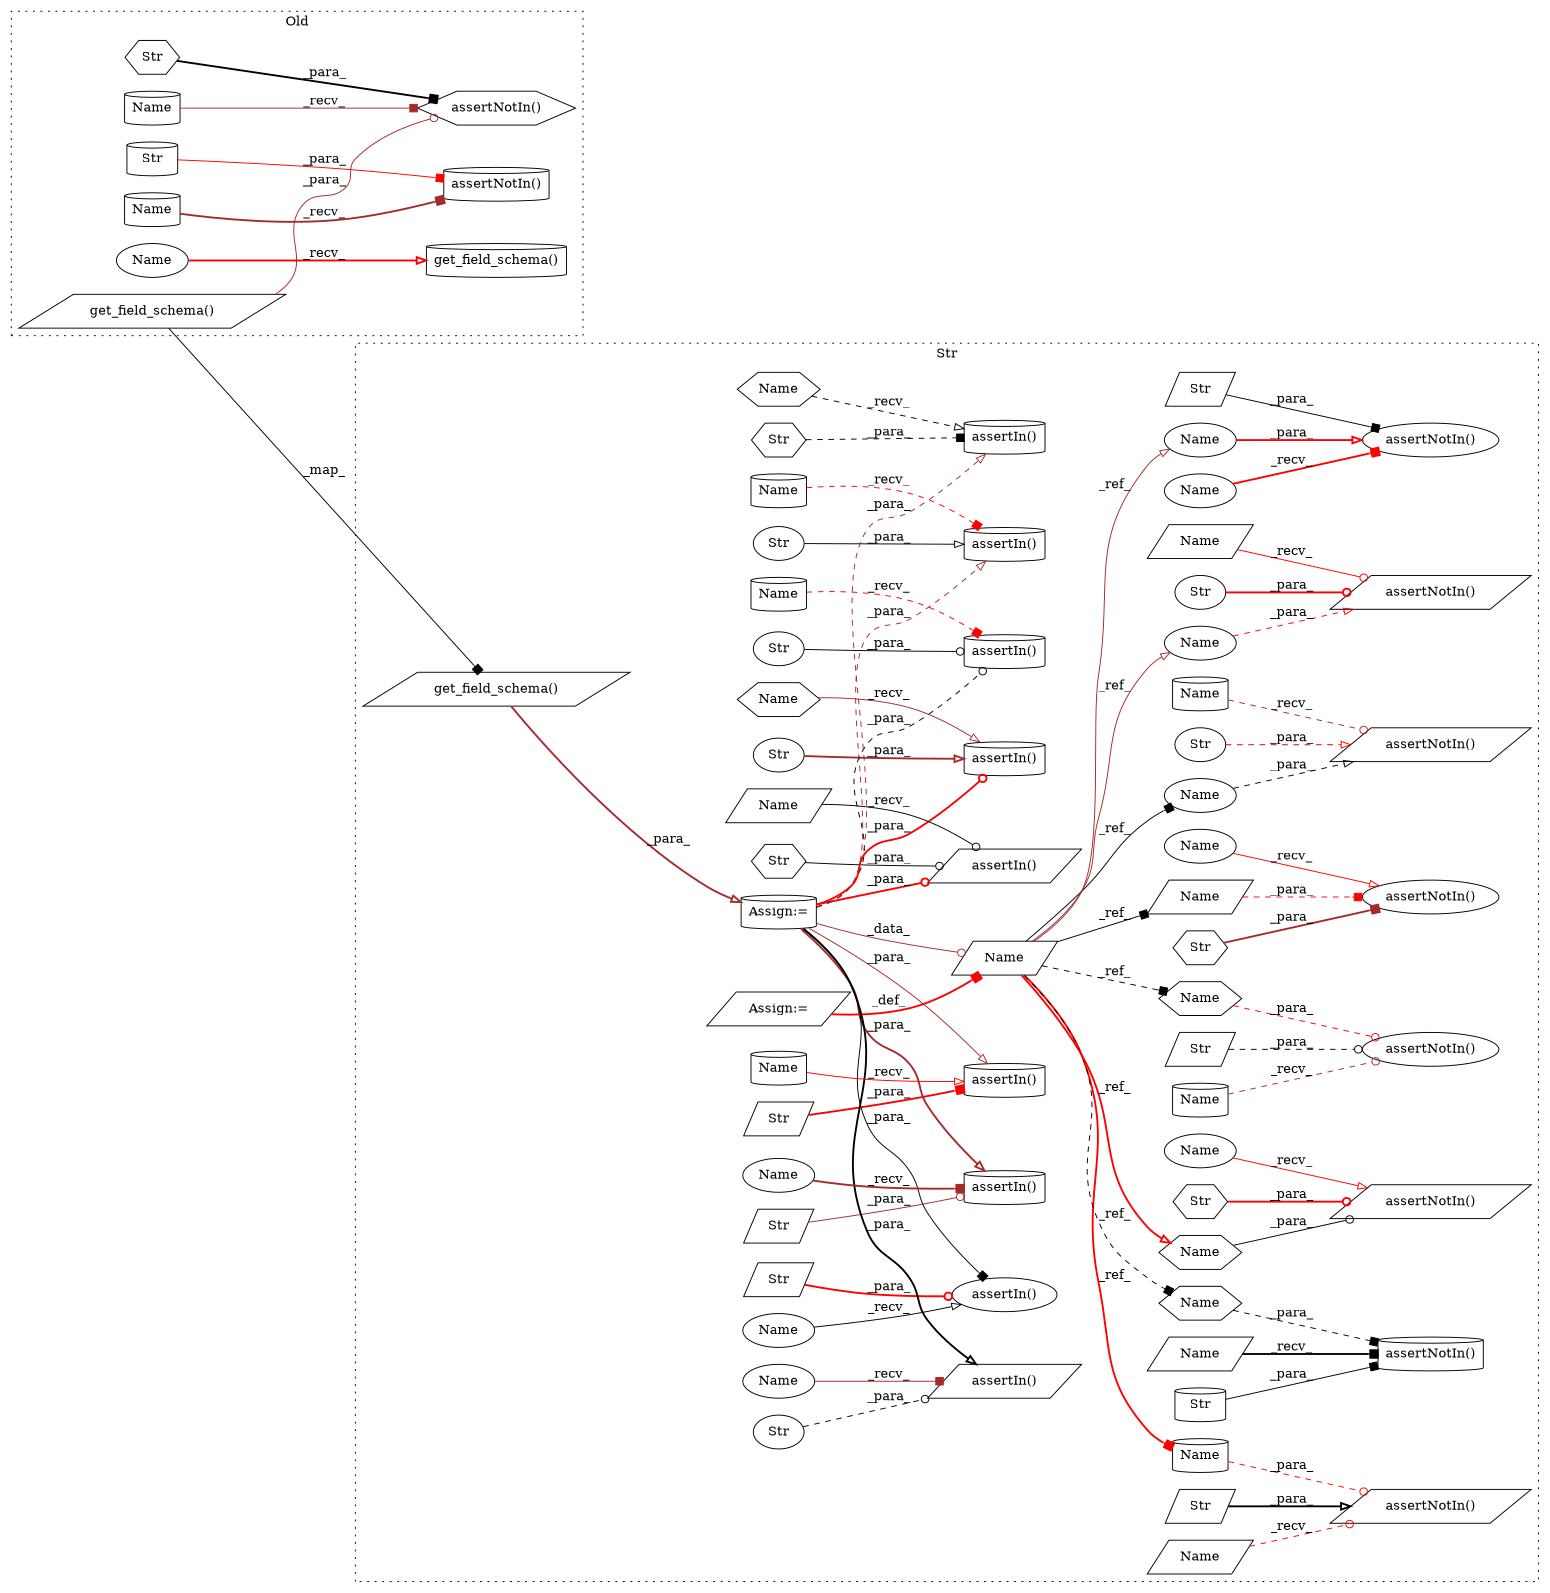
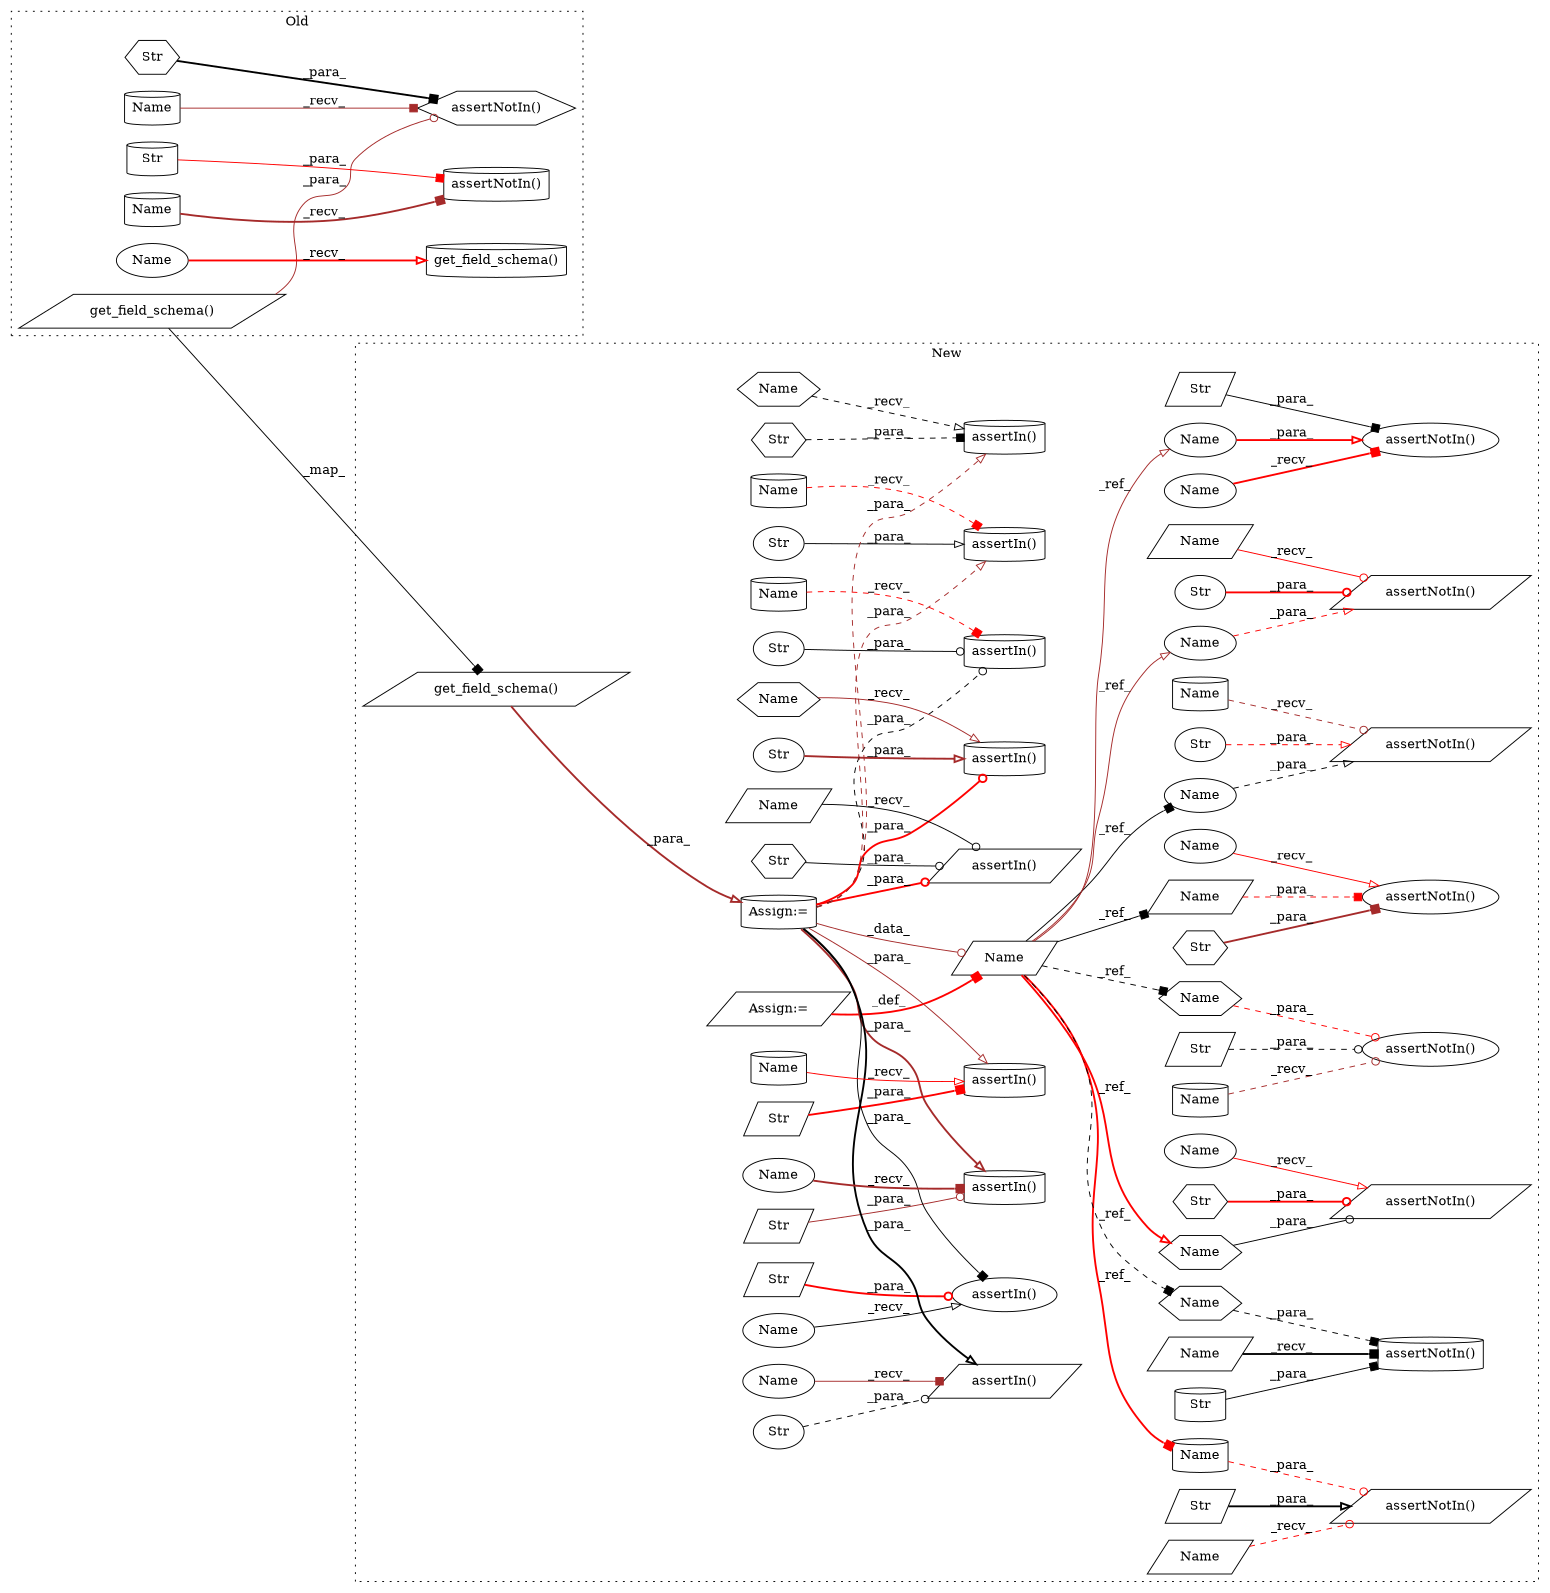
(947, 354) -> (947, 354)
